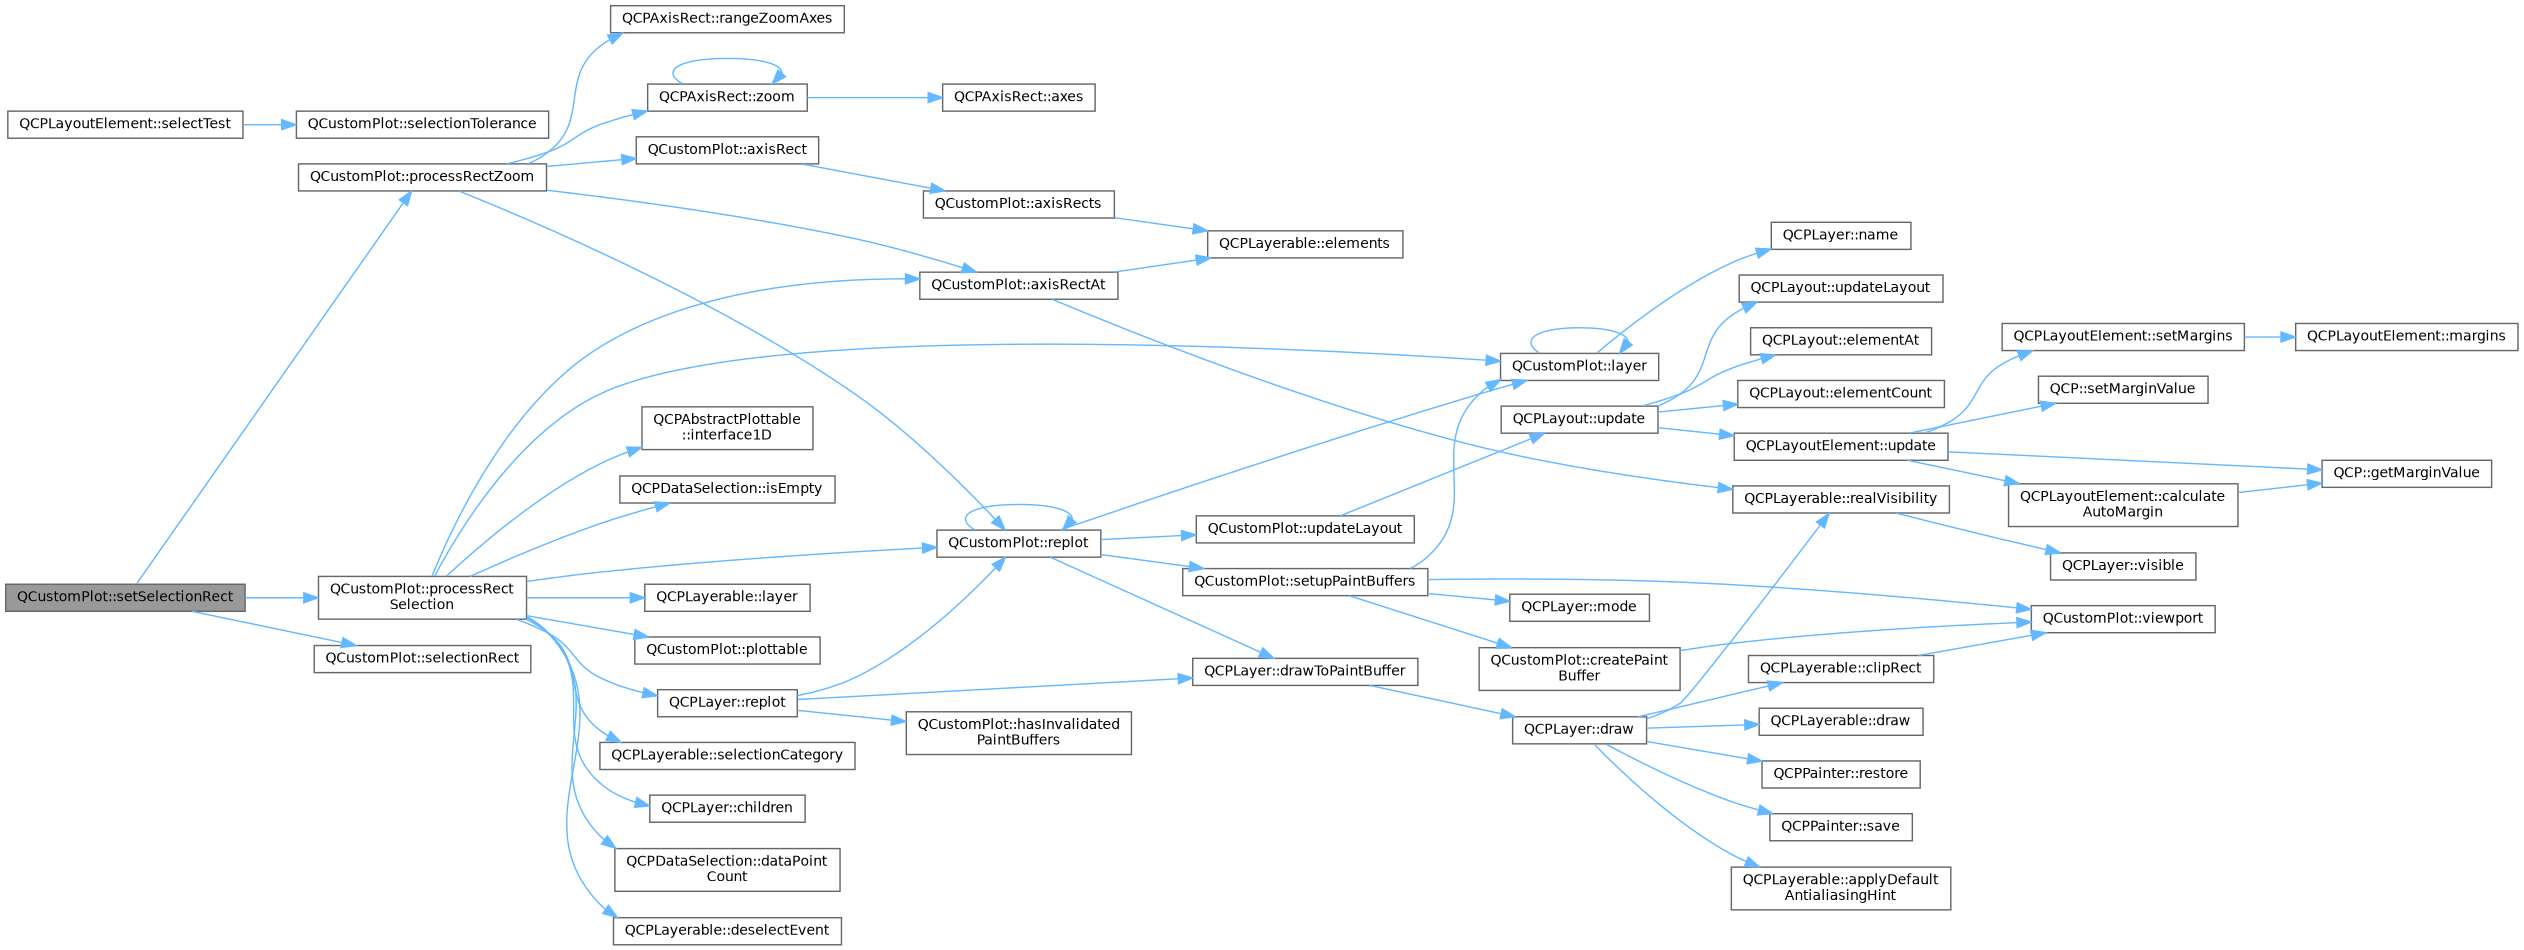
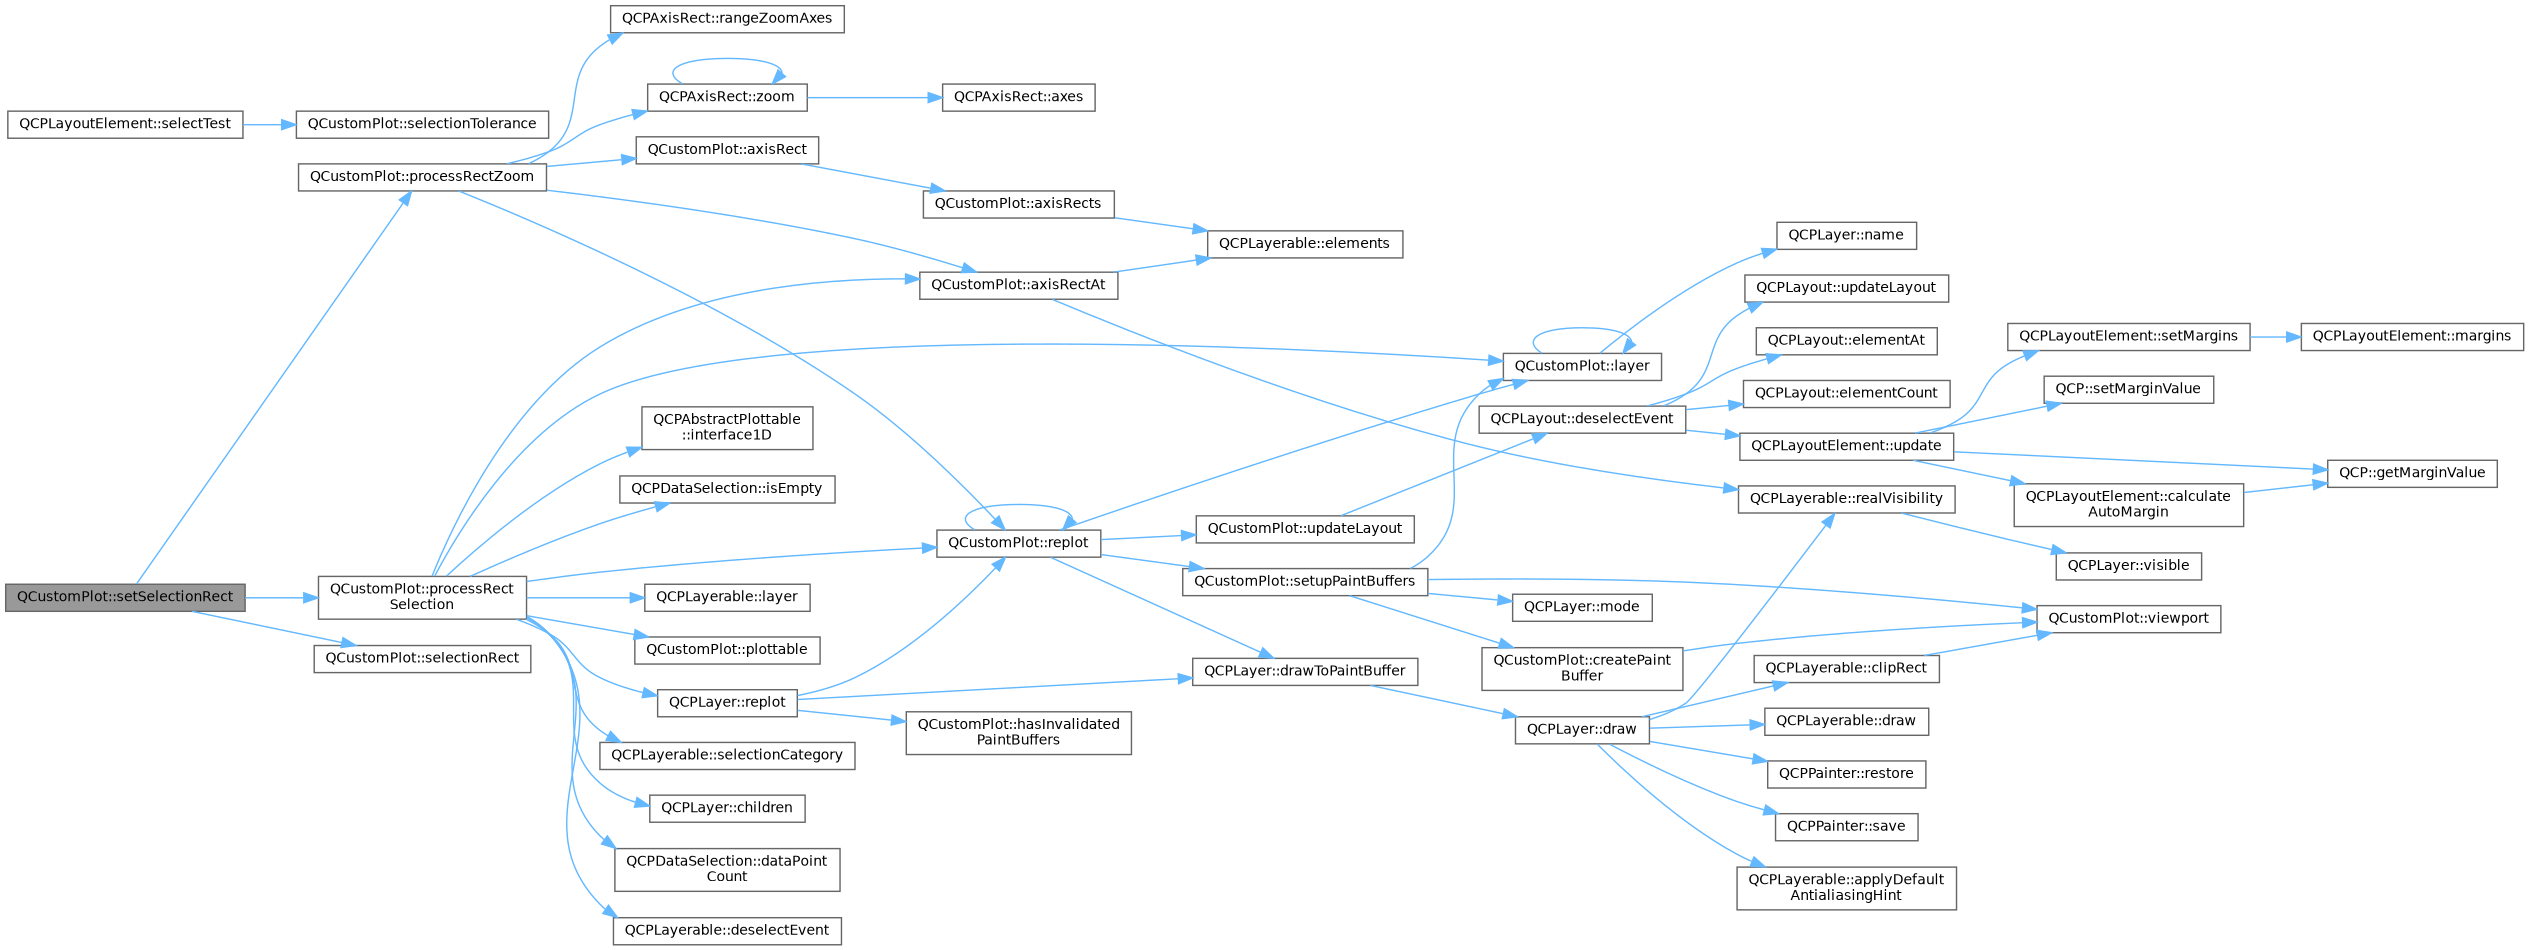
(1580, 420) -> (1582, 420)
